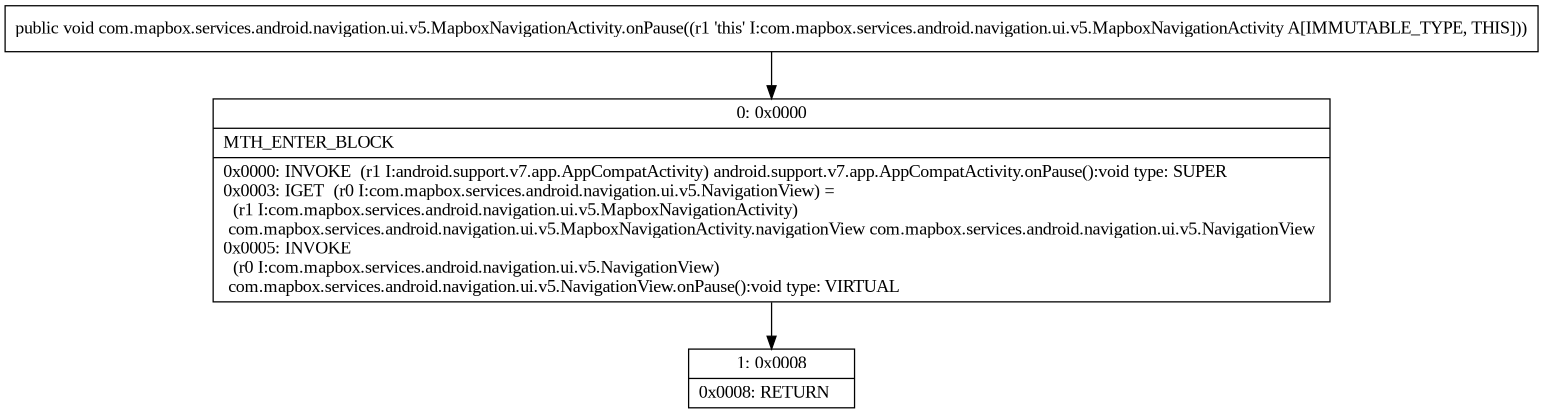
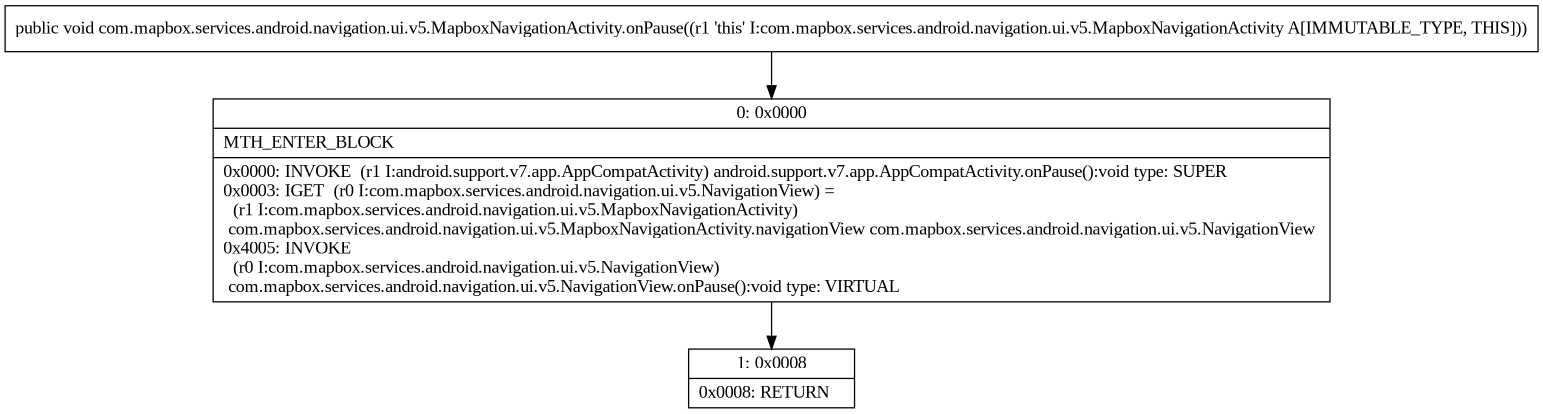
(292, 248) -> (292, 248)
